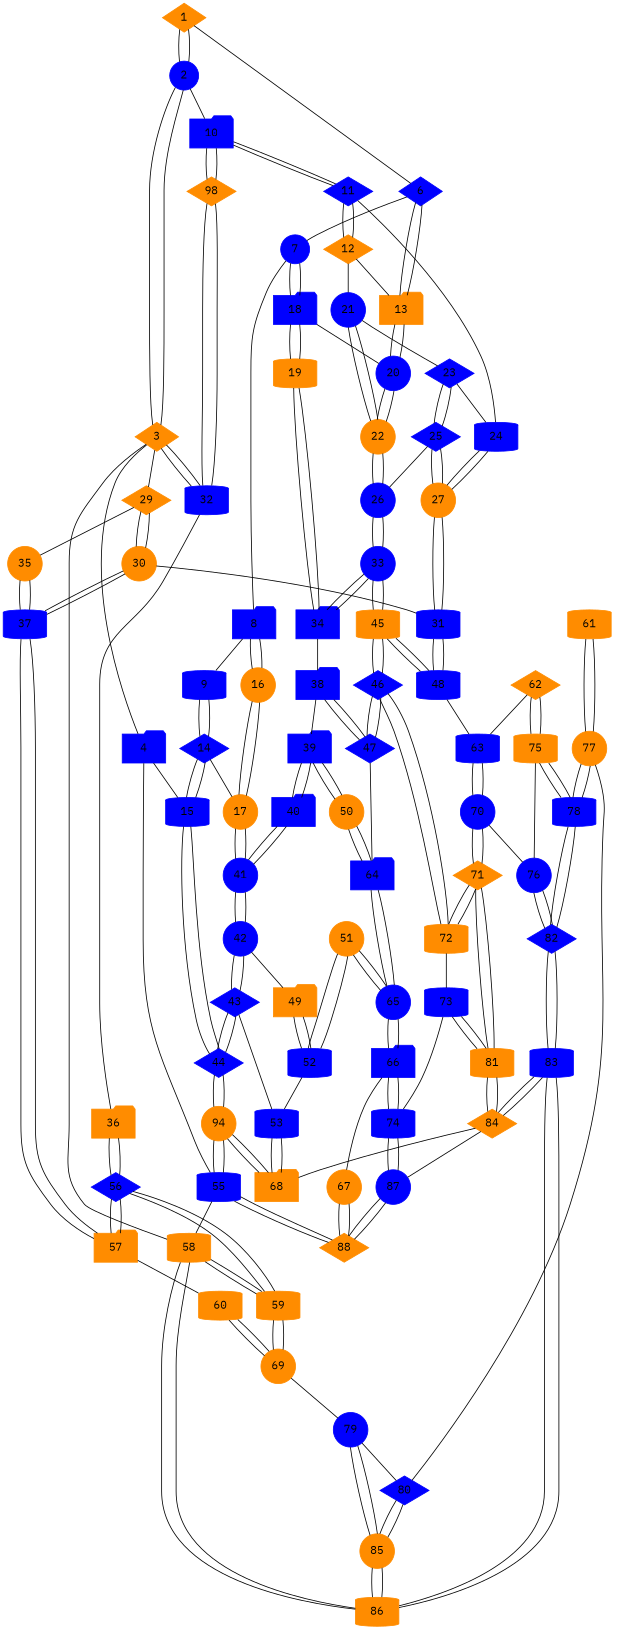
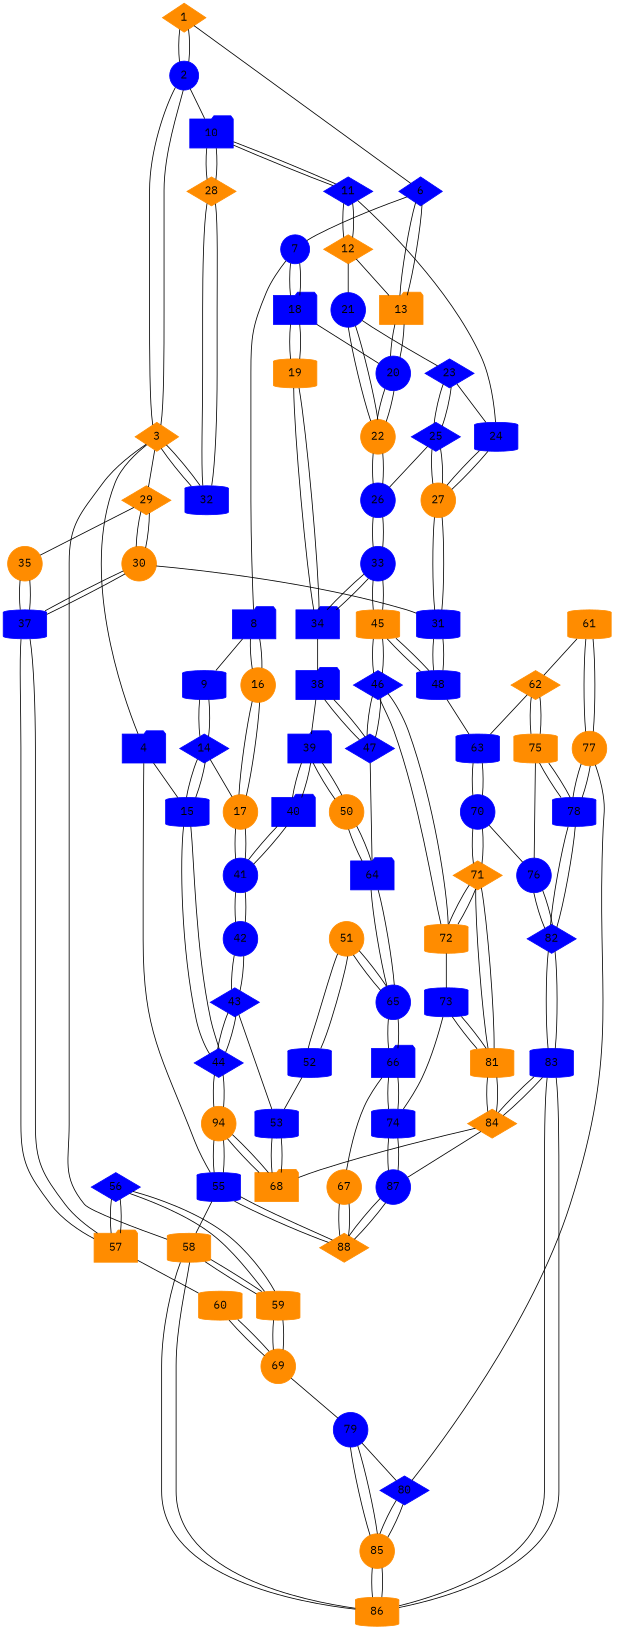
(211, 191) -> (211, 191)
none -> (560, 657)
(295, 1002) -> none
(113, 1124) -> none
